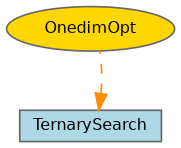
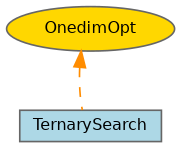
(102, 72) -> (80, 89)
